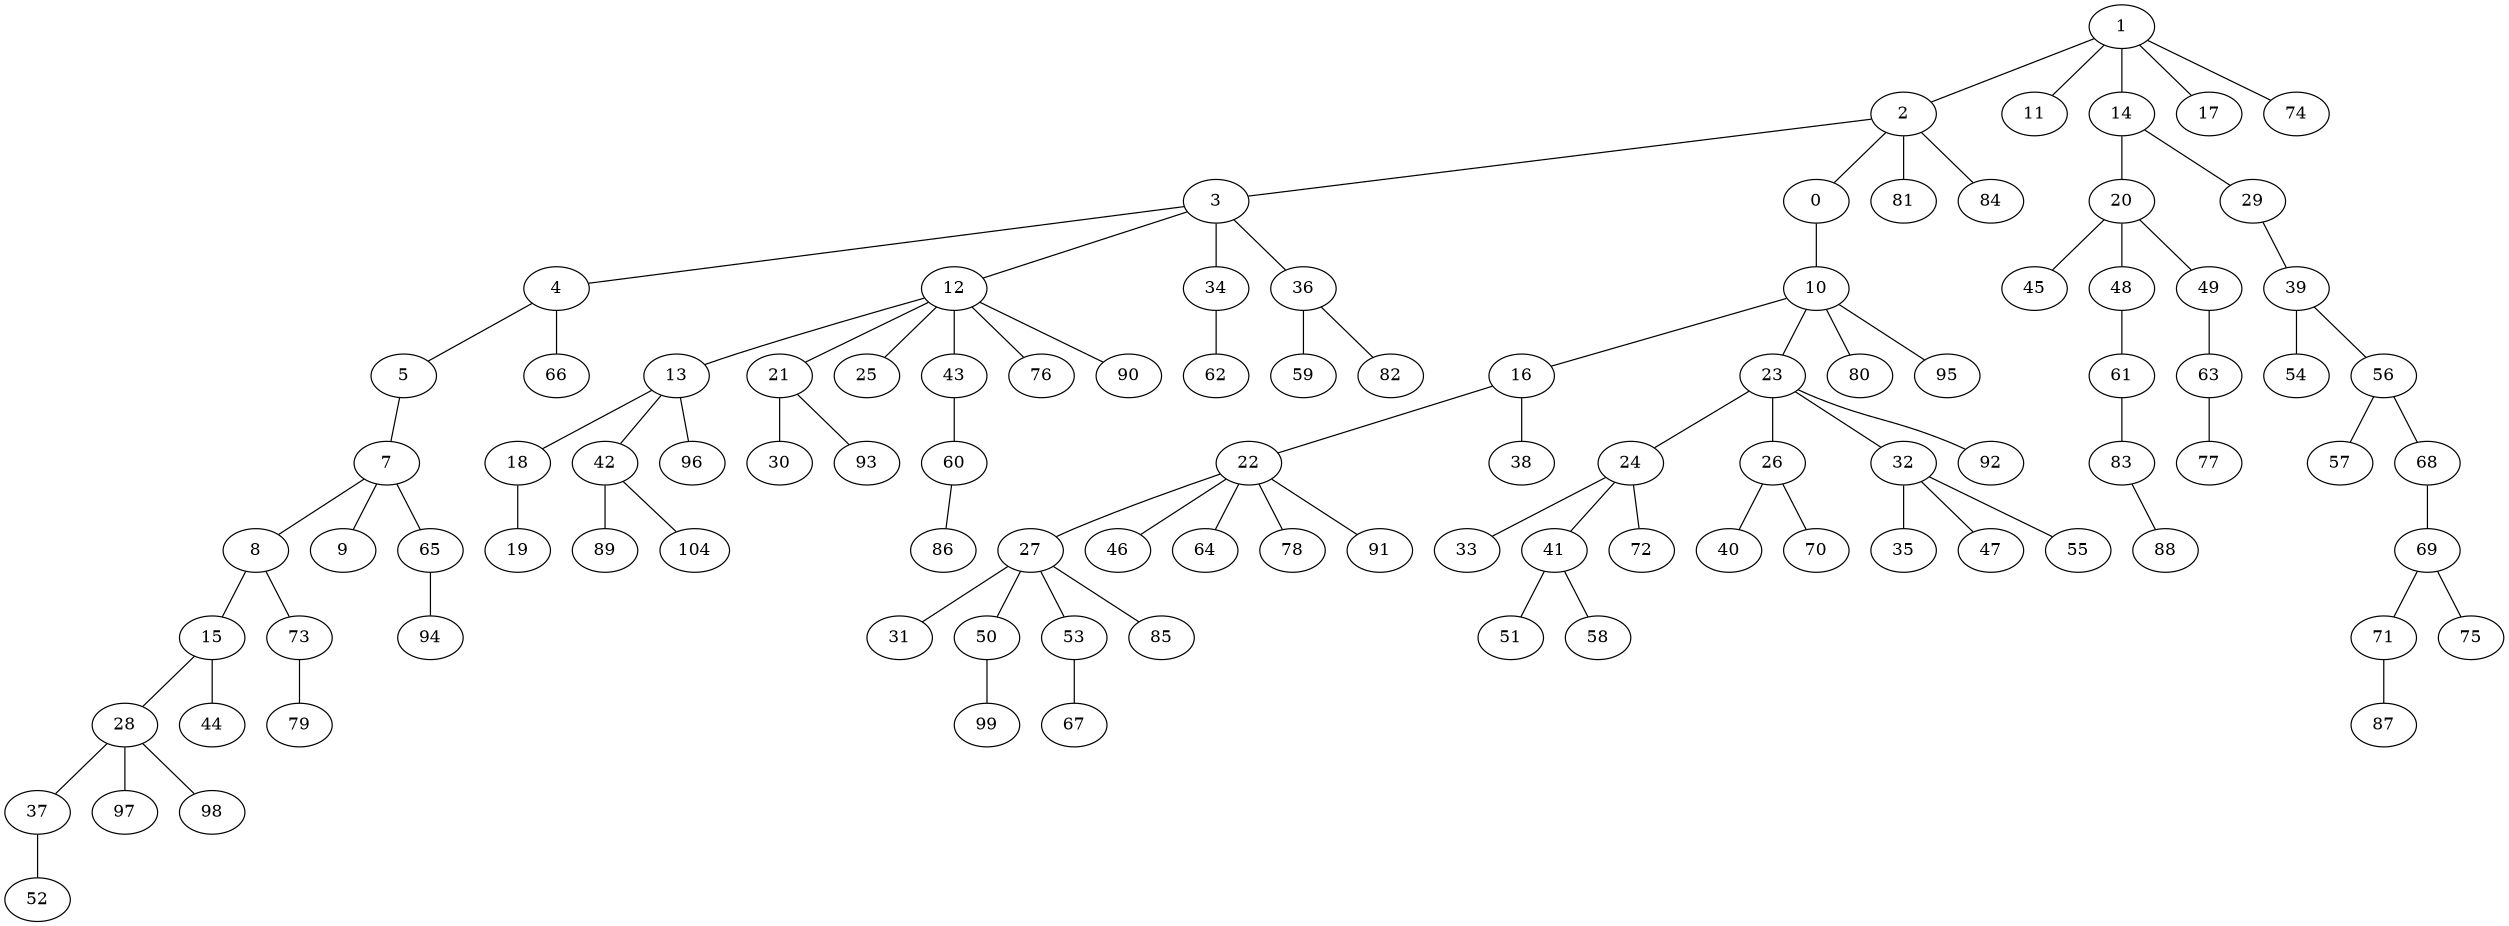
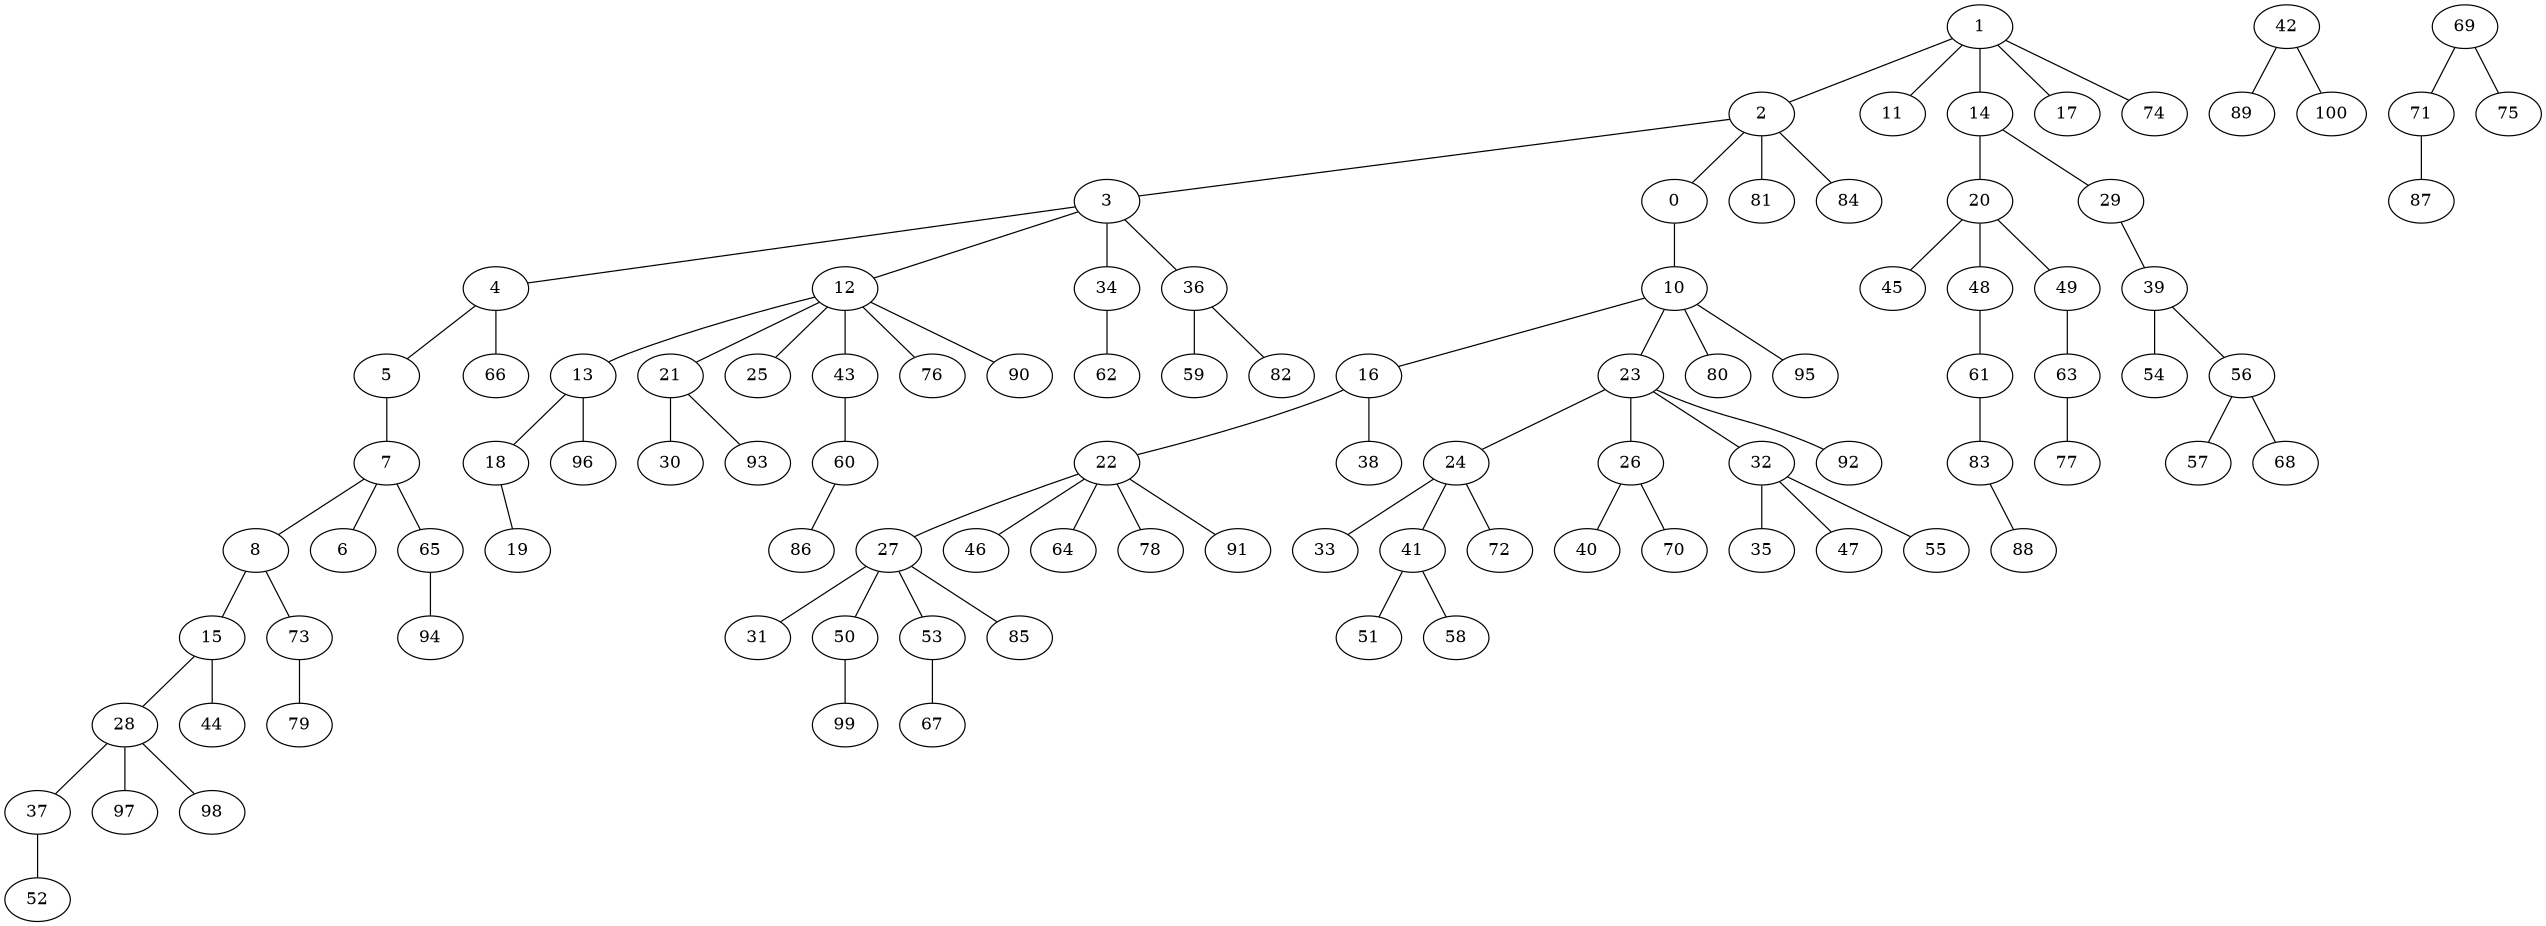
(641, 420) -> none
(2427, 507) -> none
(343, 550) -> (343, 550)
(695, 550) -> (2332, 114)
